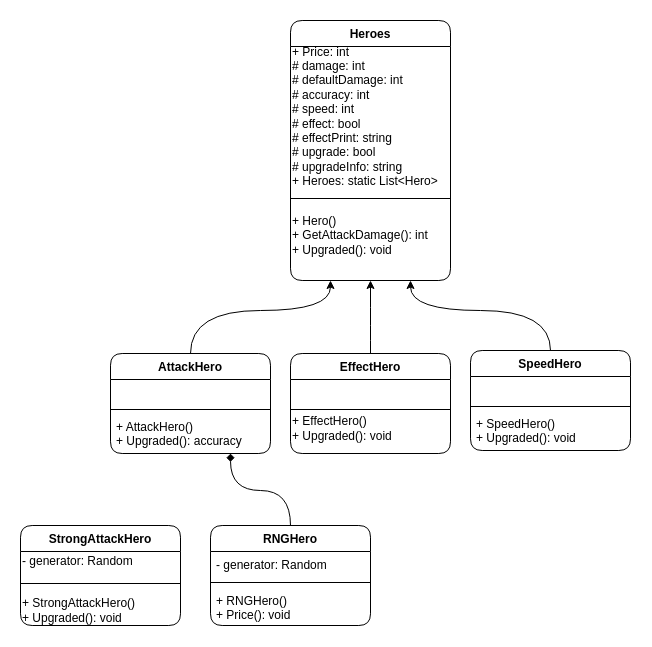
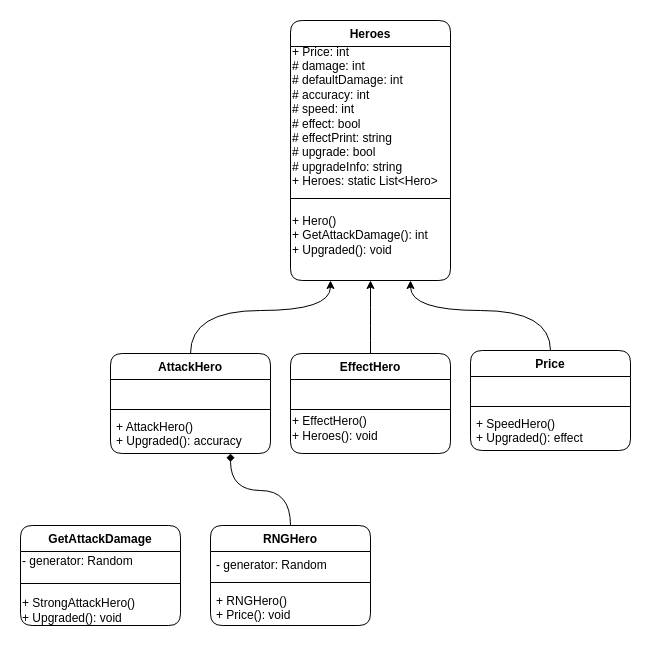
(550, 364) -> (550, 364)
(518, 424) -> (518, 424)
(347, 429) -> (340, 429)
(100, 539) -> (100, 539)
